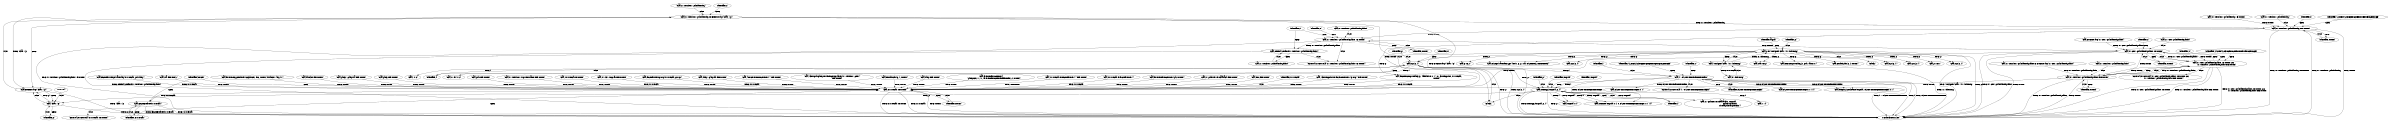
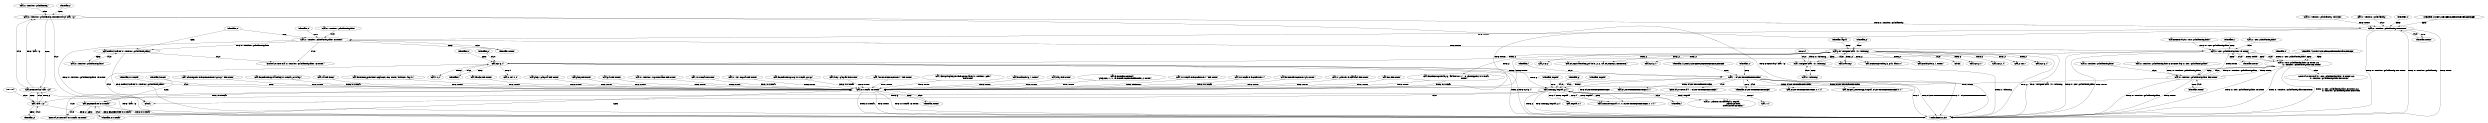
none -> (1802, 51)
(1729, 71) -> (1813, 71)
(1864, 90) -> (1872, 90)
none -> (273, 93)
